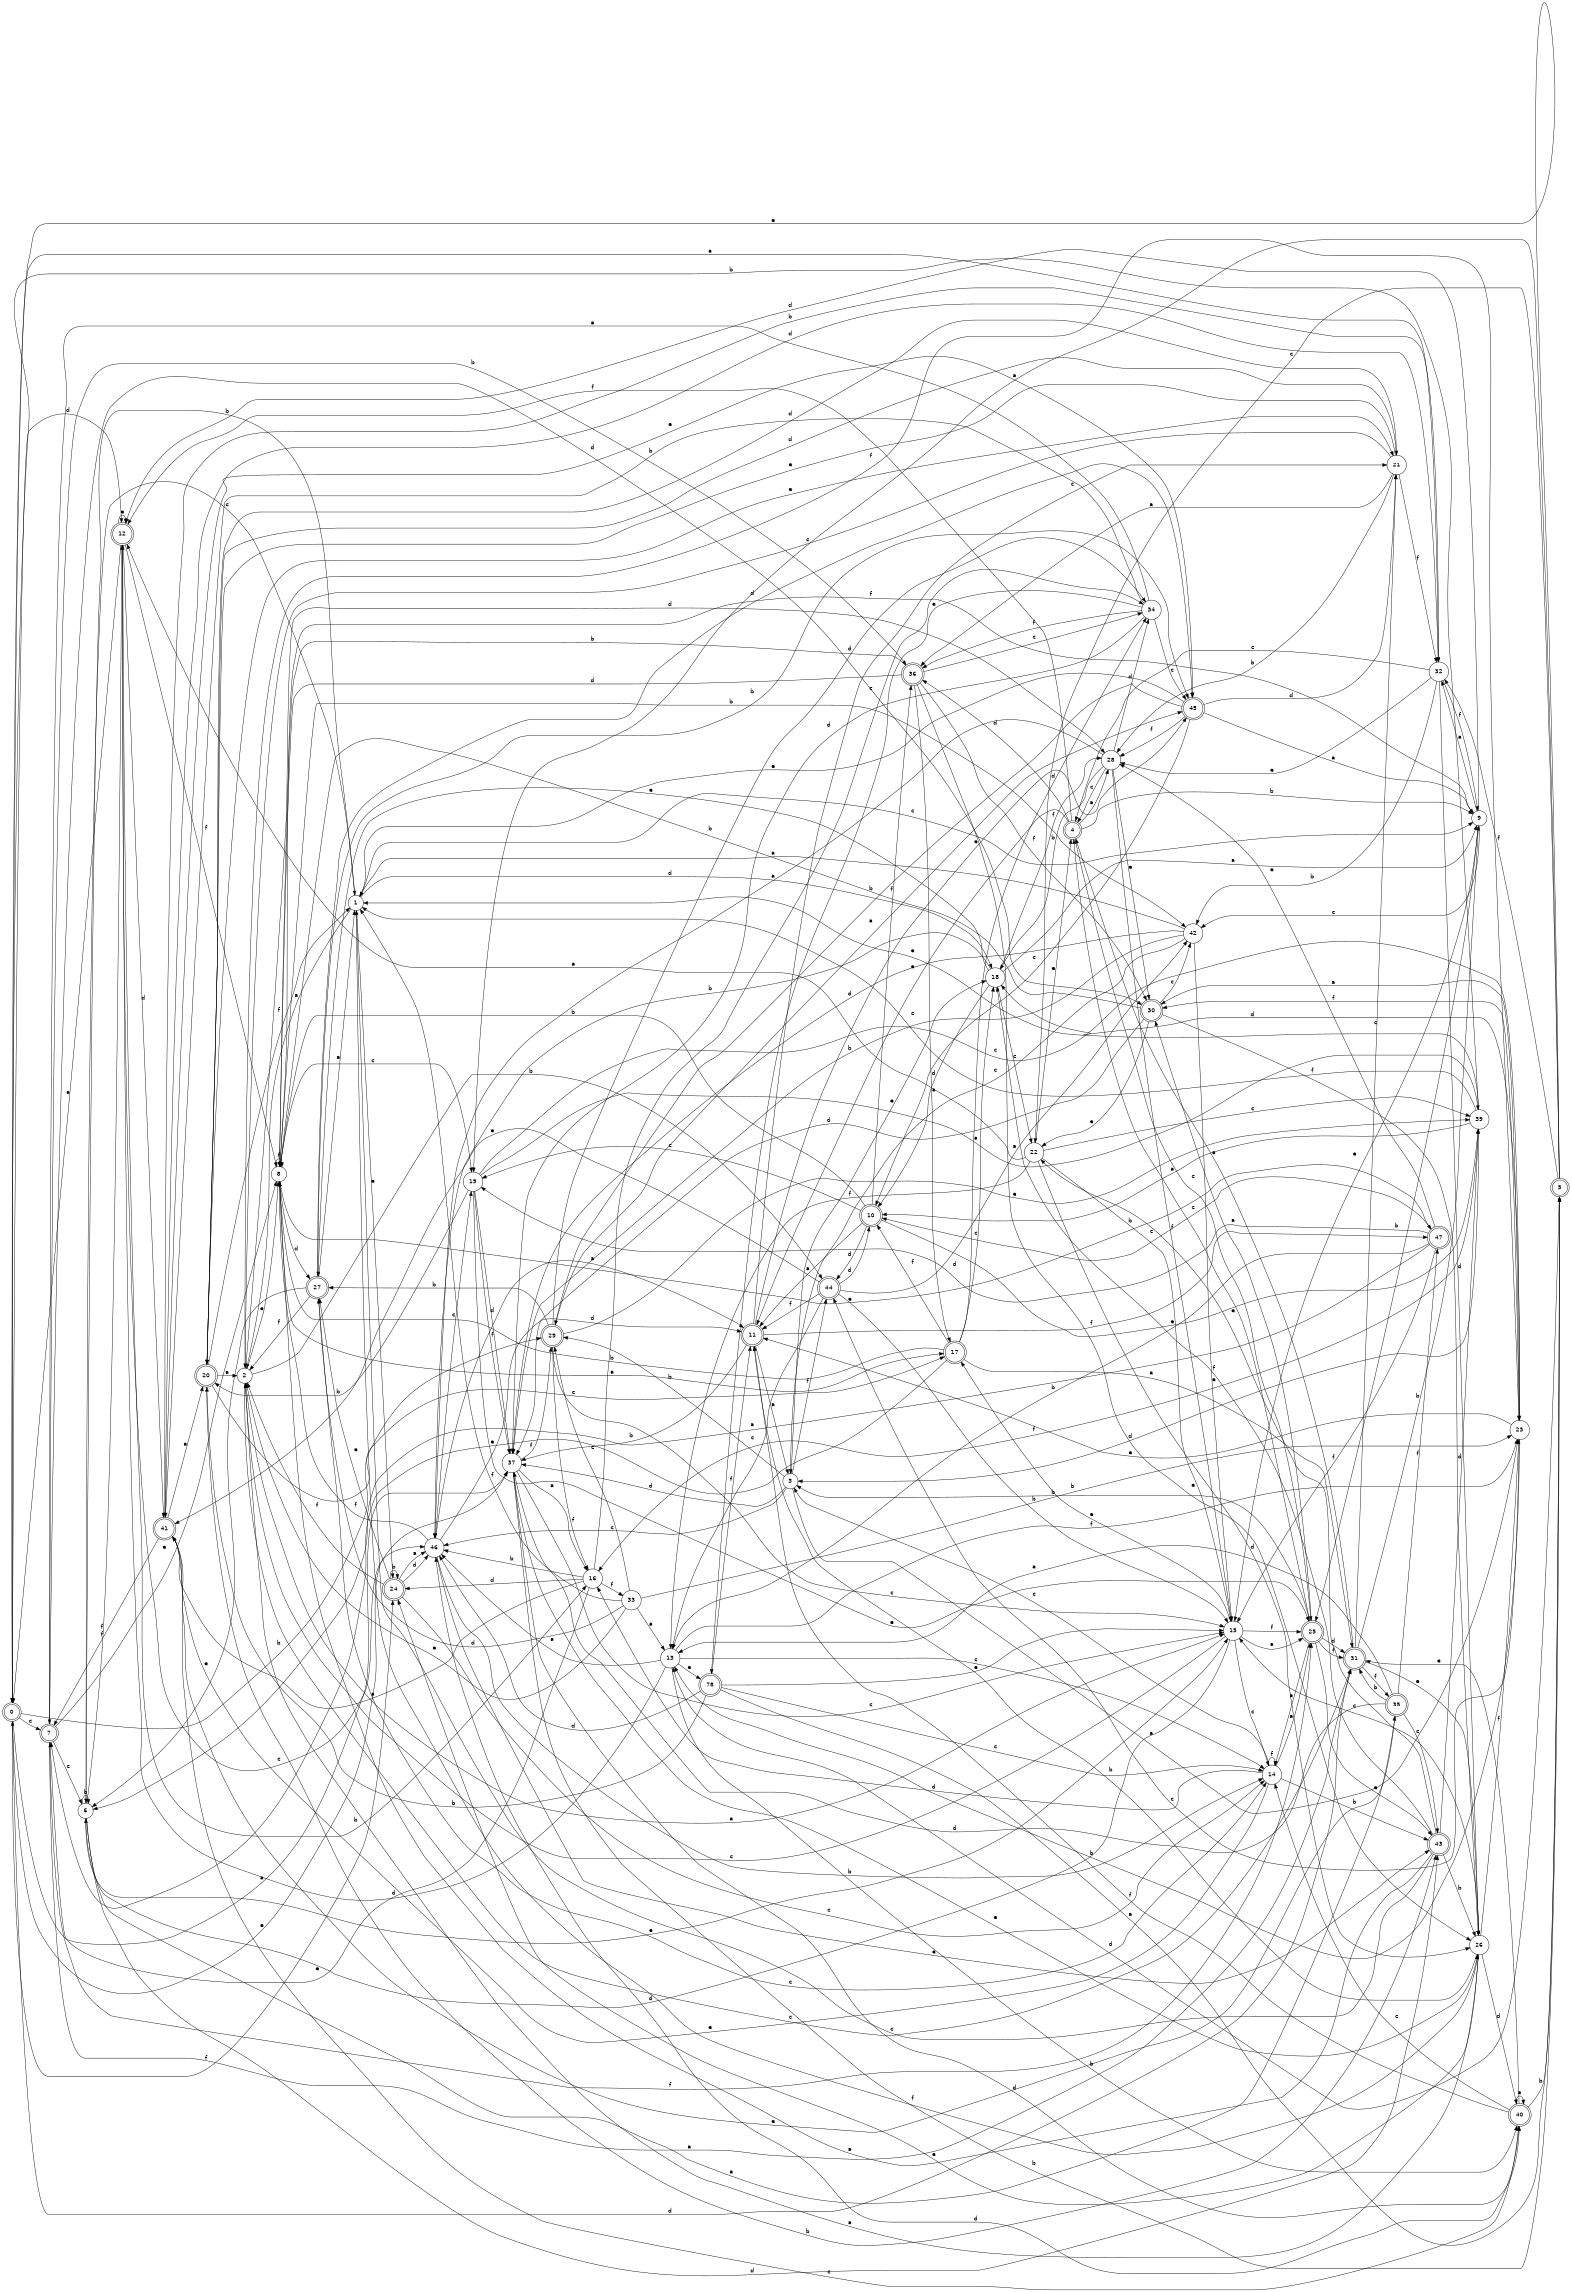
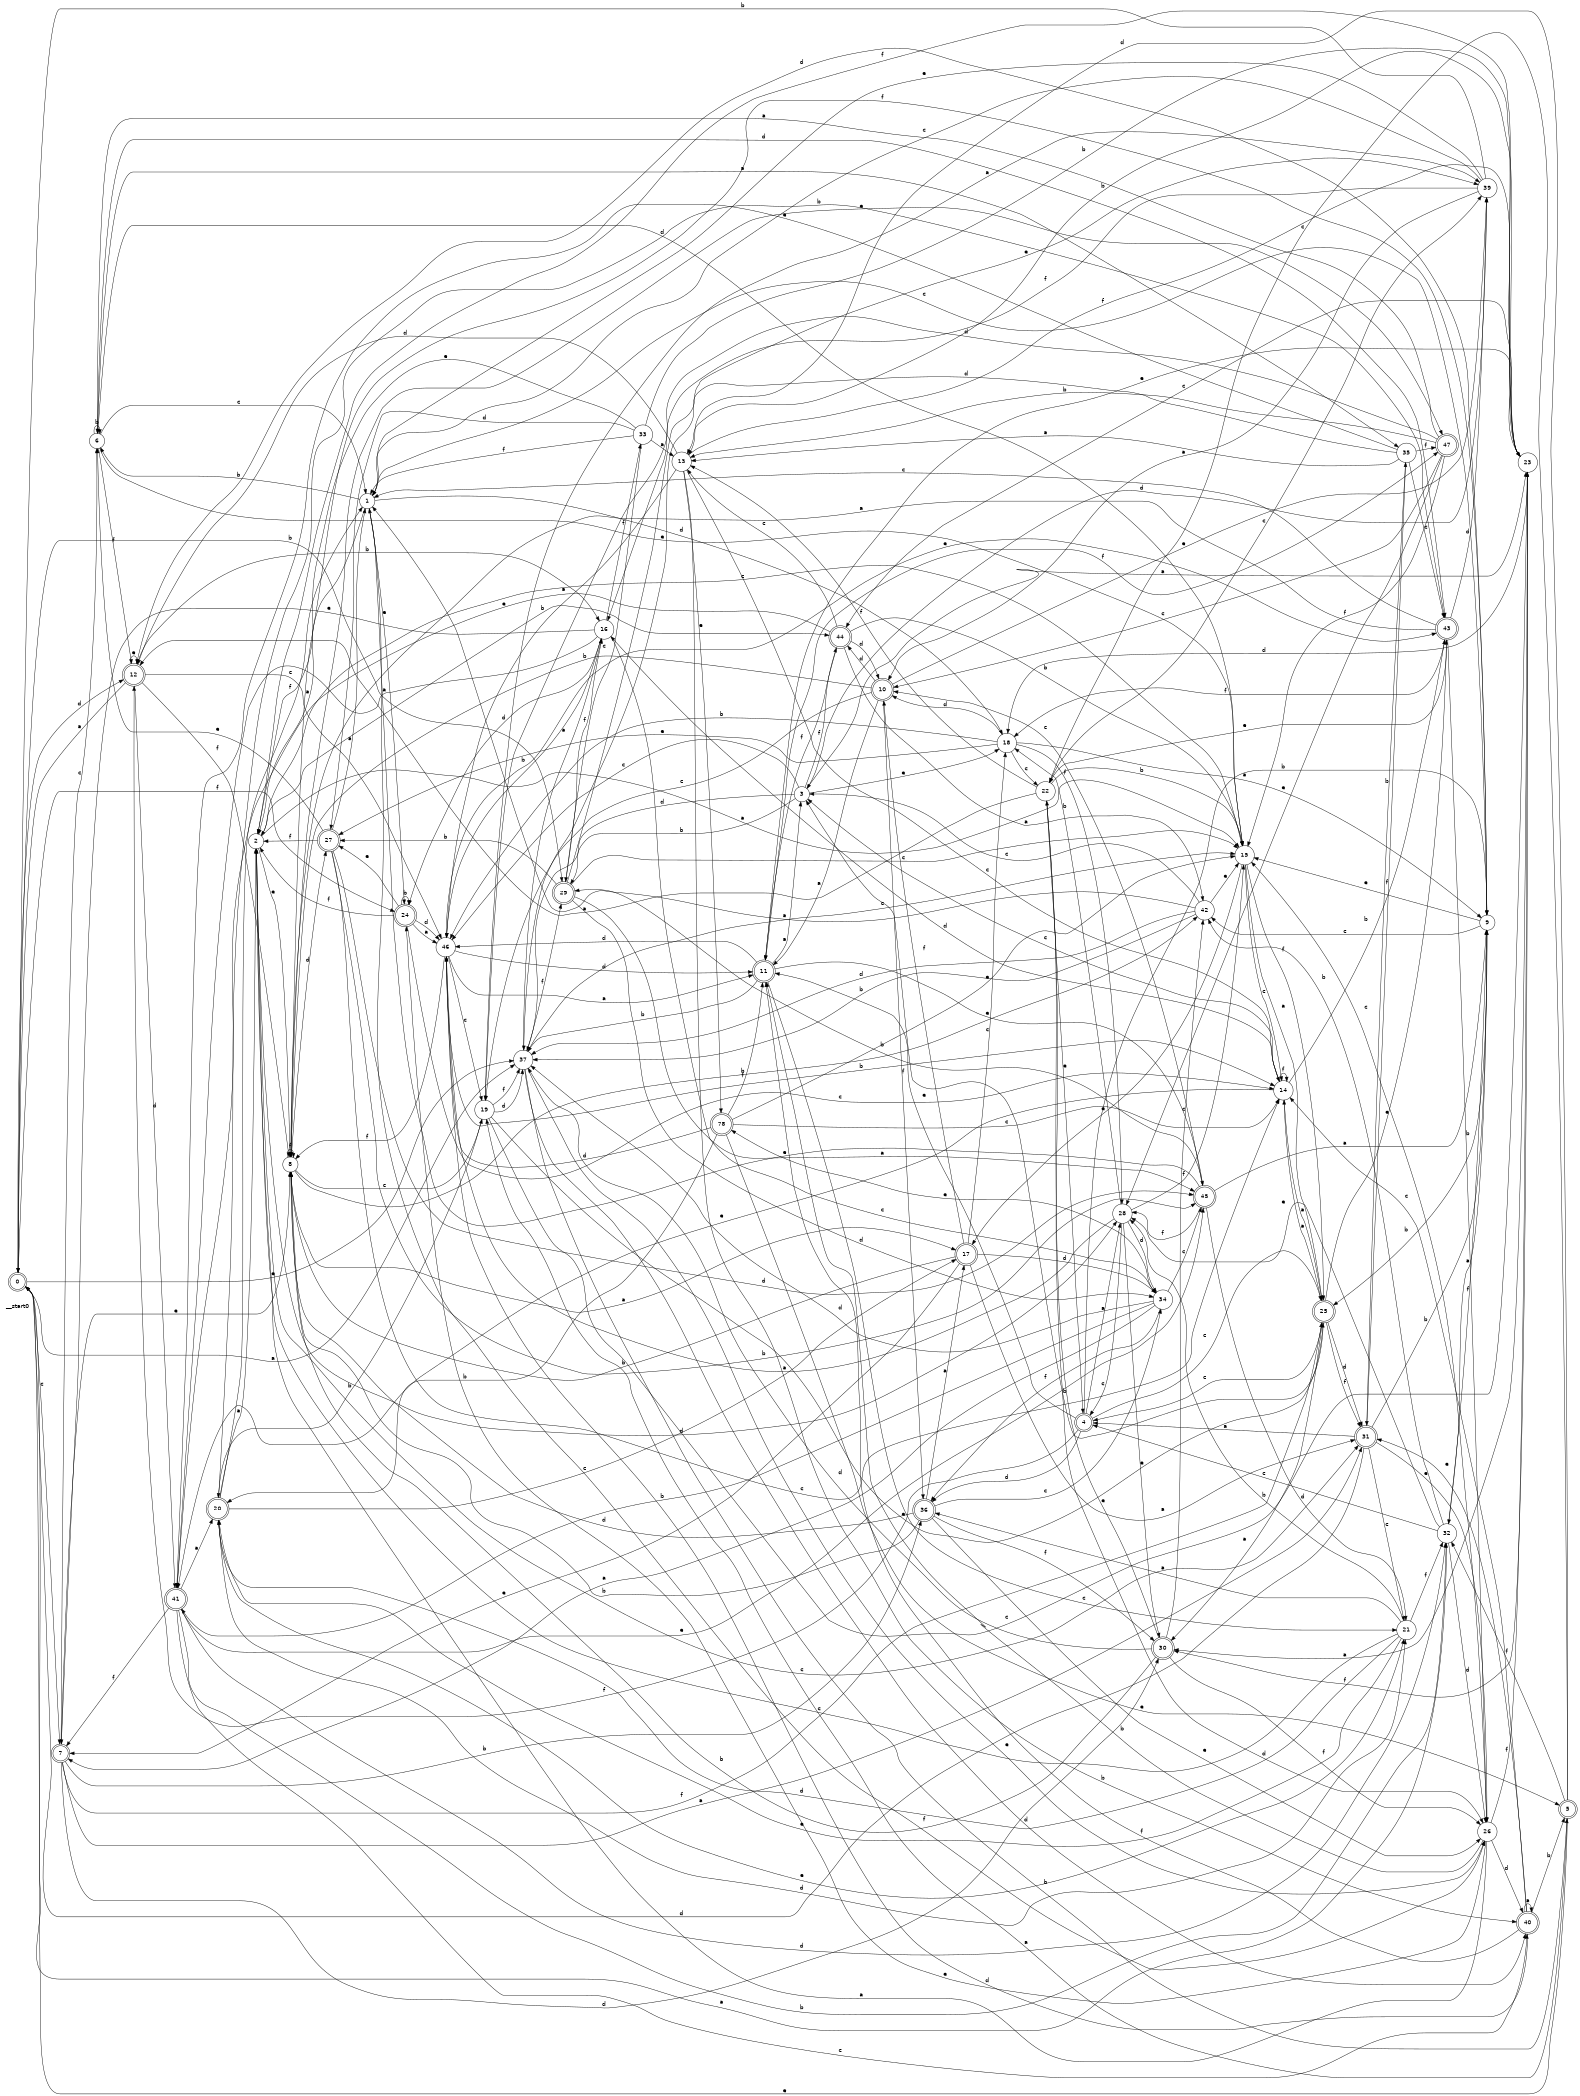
(1045, 336) -> (856, 69)
none -> (612, 942)
none -> (18, 1306)
(1397, 1705) -> (1406, 453)
(1130, 1914) -> (1142, 1707)
